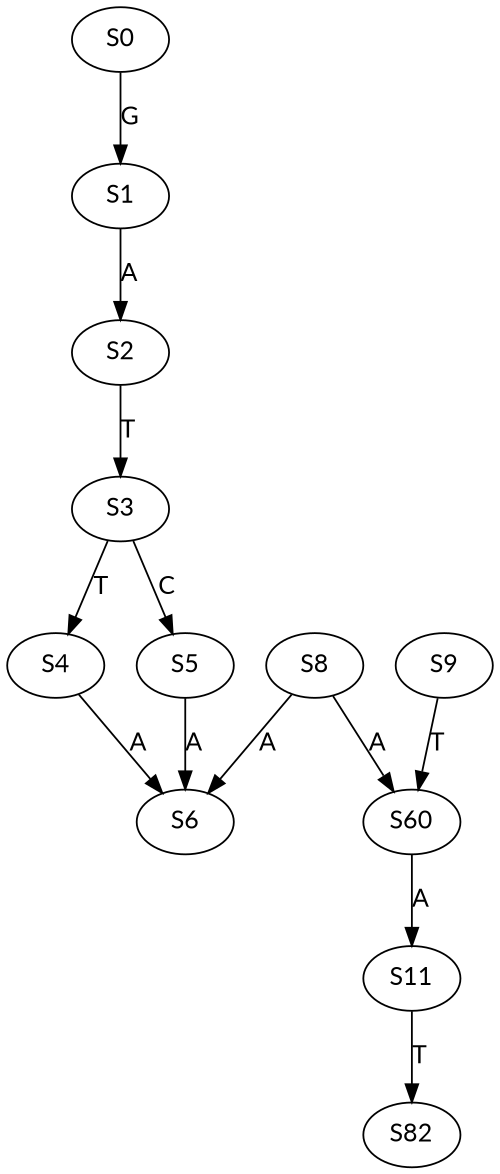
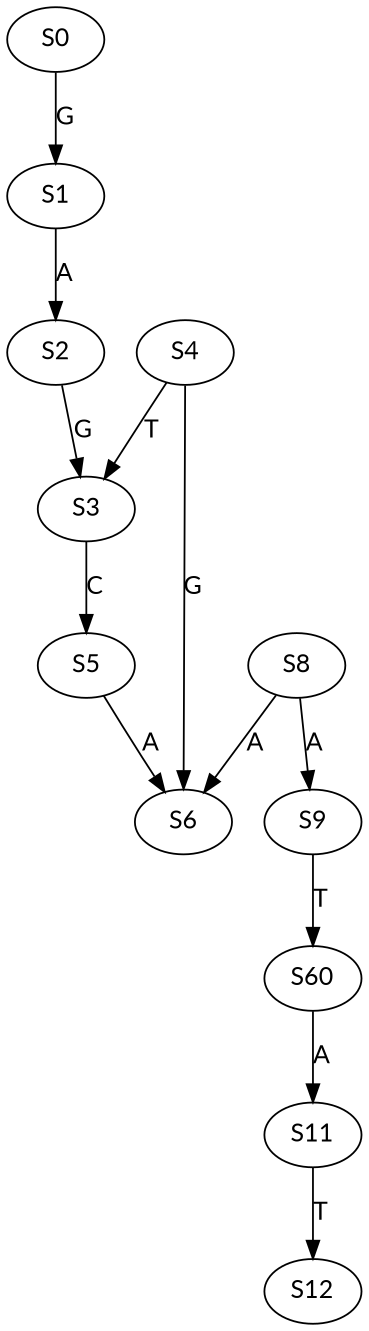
(129, 431) -> (84, 431)
(92, 579) -> (140, 423)
(358, 736) -> (304, 735)
(138, 744) -> (193, 587)
(412, 1135) -> (313, 1291)
